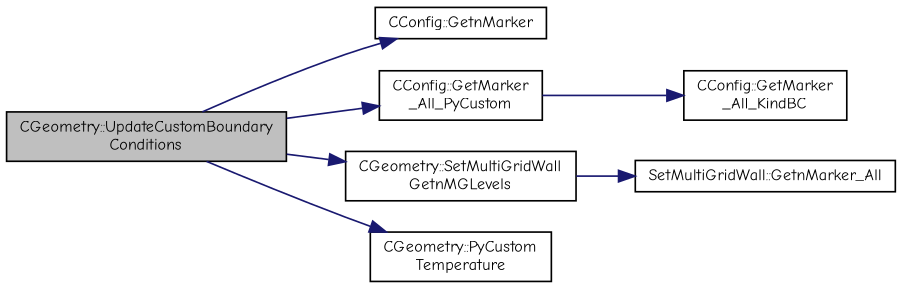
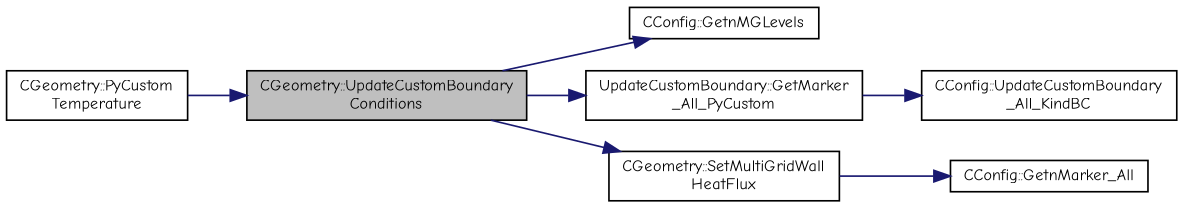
(461, 23) -> (724, 23)
(461, 95) -> (724, 95)
(765, 95) -> (1049, 95)
(461, 176) -> (724, 176)
(765, 176) -> (1049, 176)
(288, 195) -> (209, 95)
